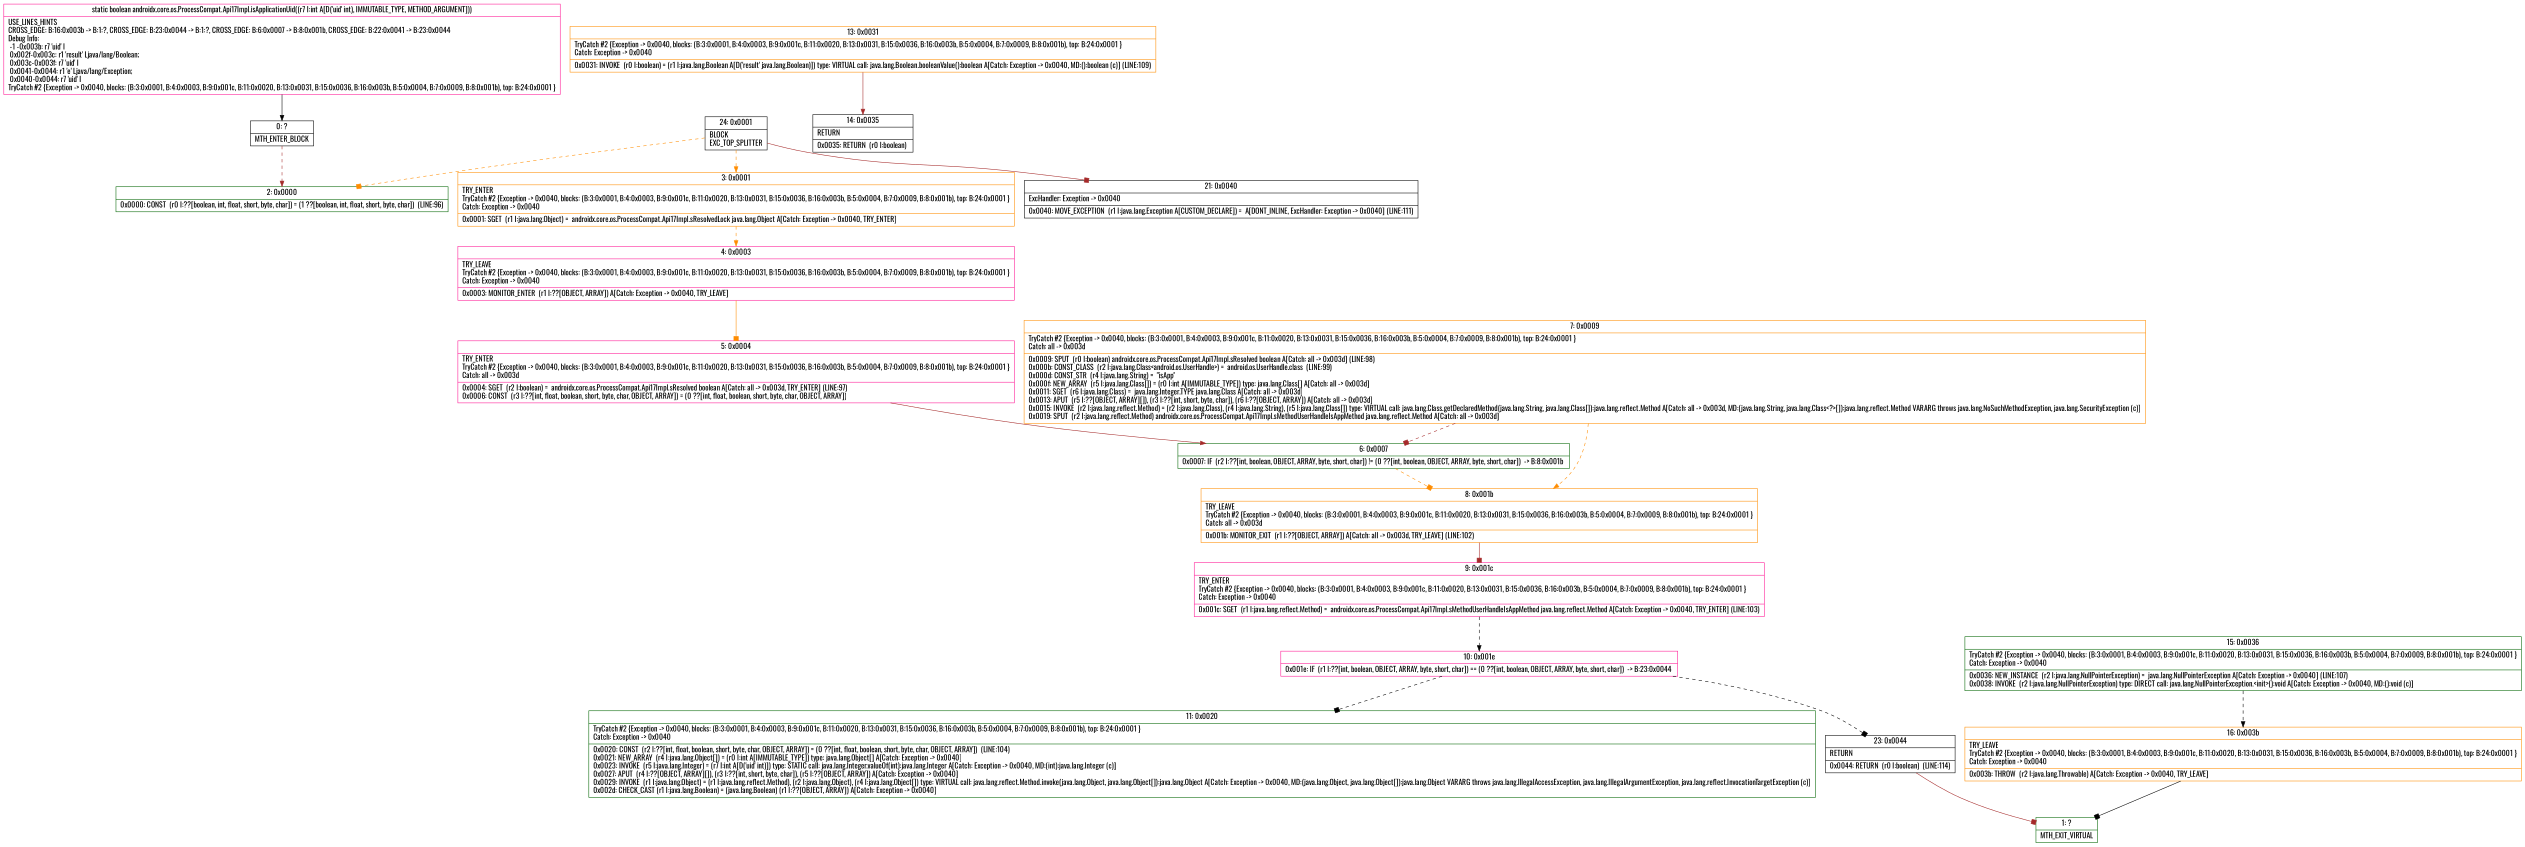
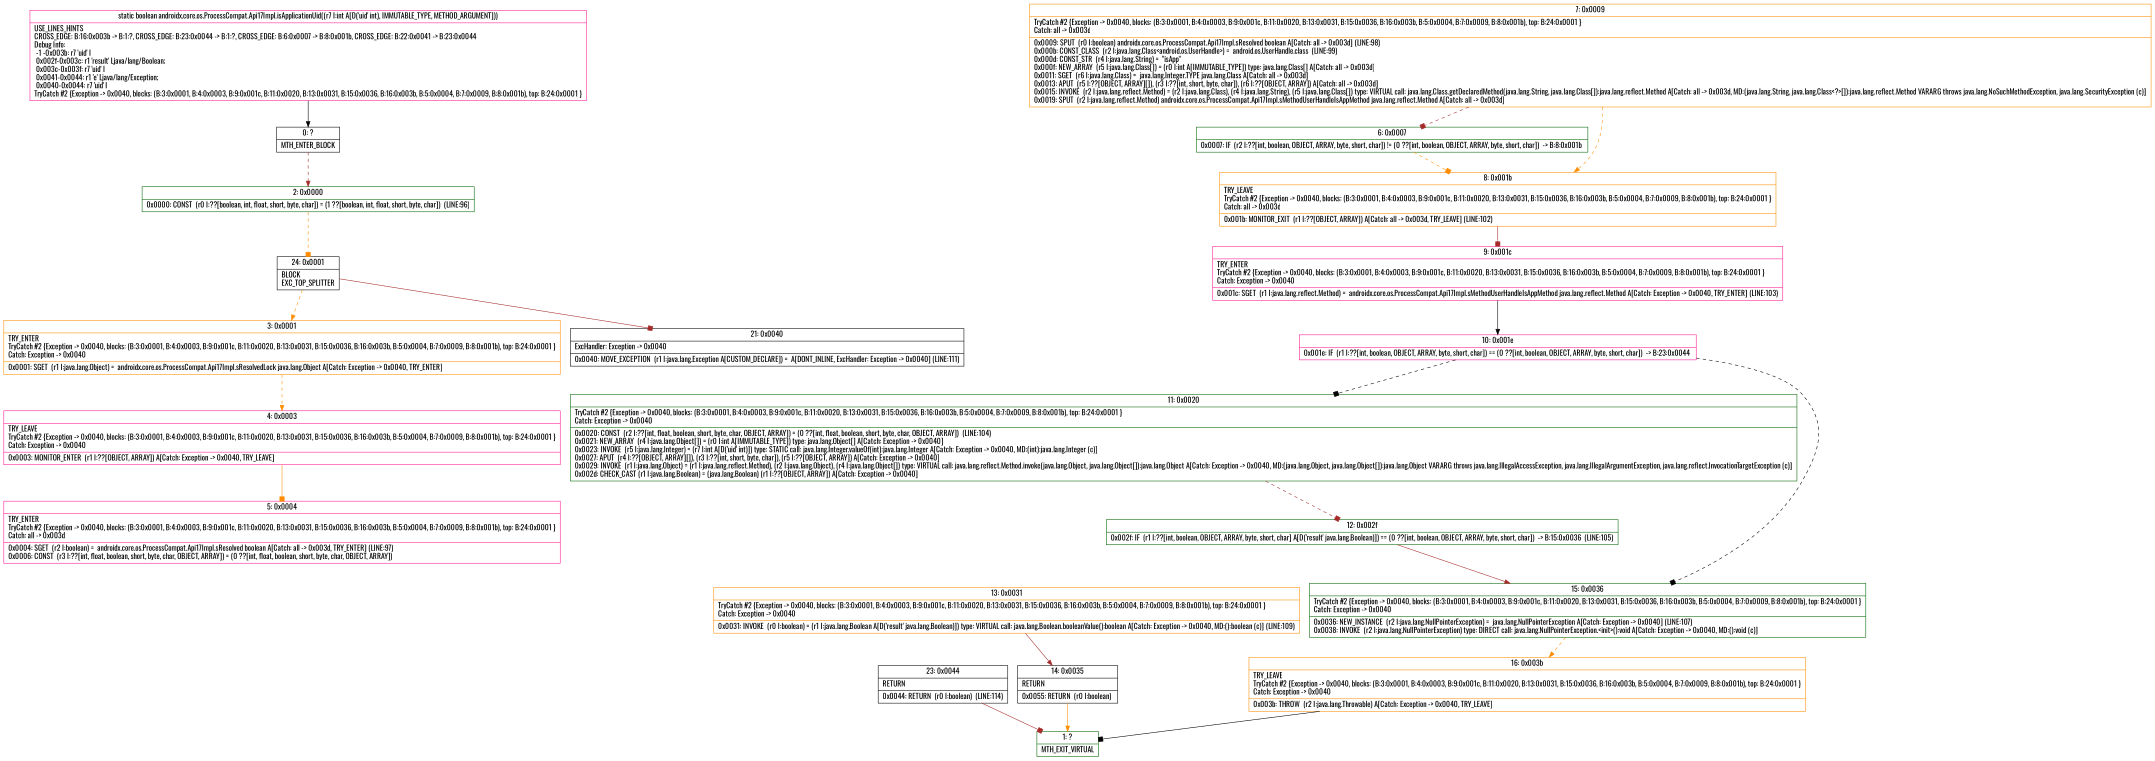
(863, 146) -> (1068, 697)
(533, 161) -> (308, 231)
(1045, 427) -> none
none -> (1362, 532)
(1479, 631) -> (1498, 315)
(1770, 695) -> (1812, 461)
(2243, 706) -> (1559, 645)
none -> (1068, 715)
